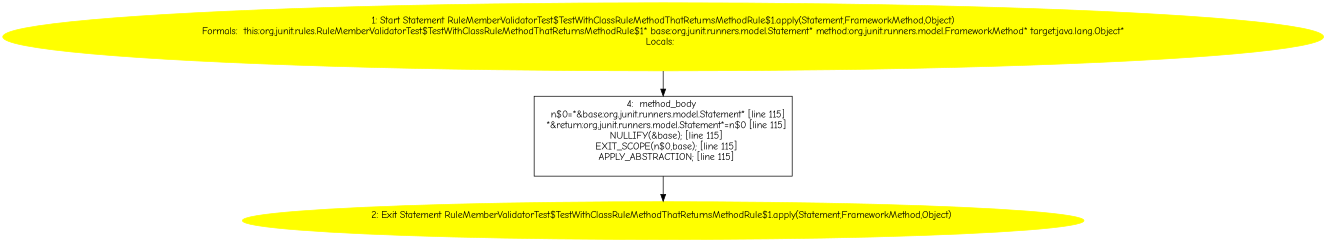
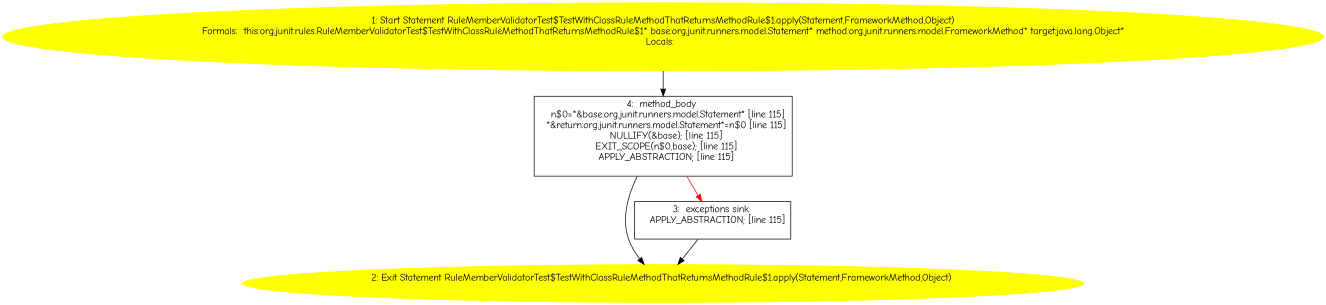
none -> (713, 220)
